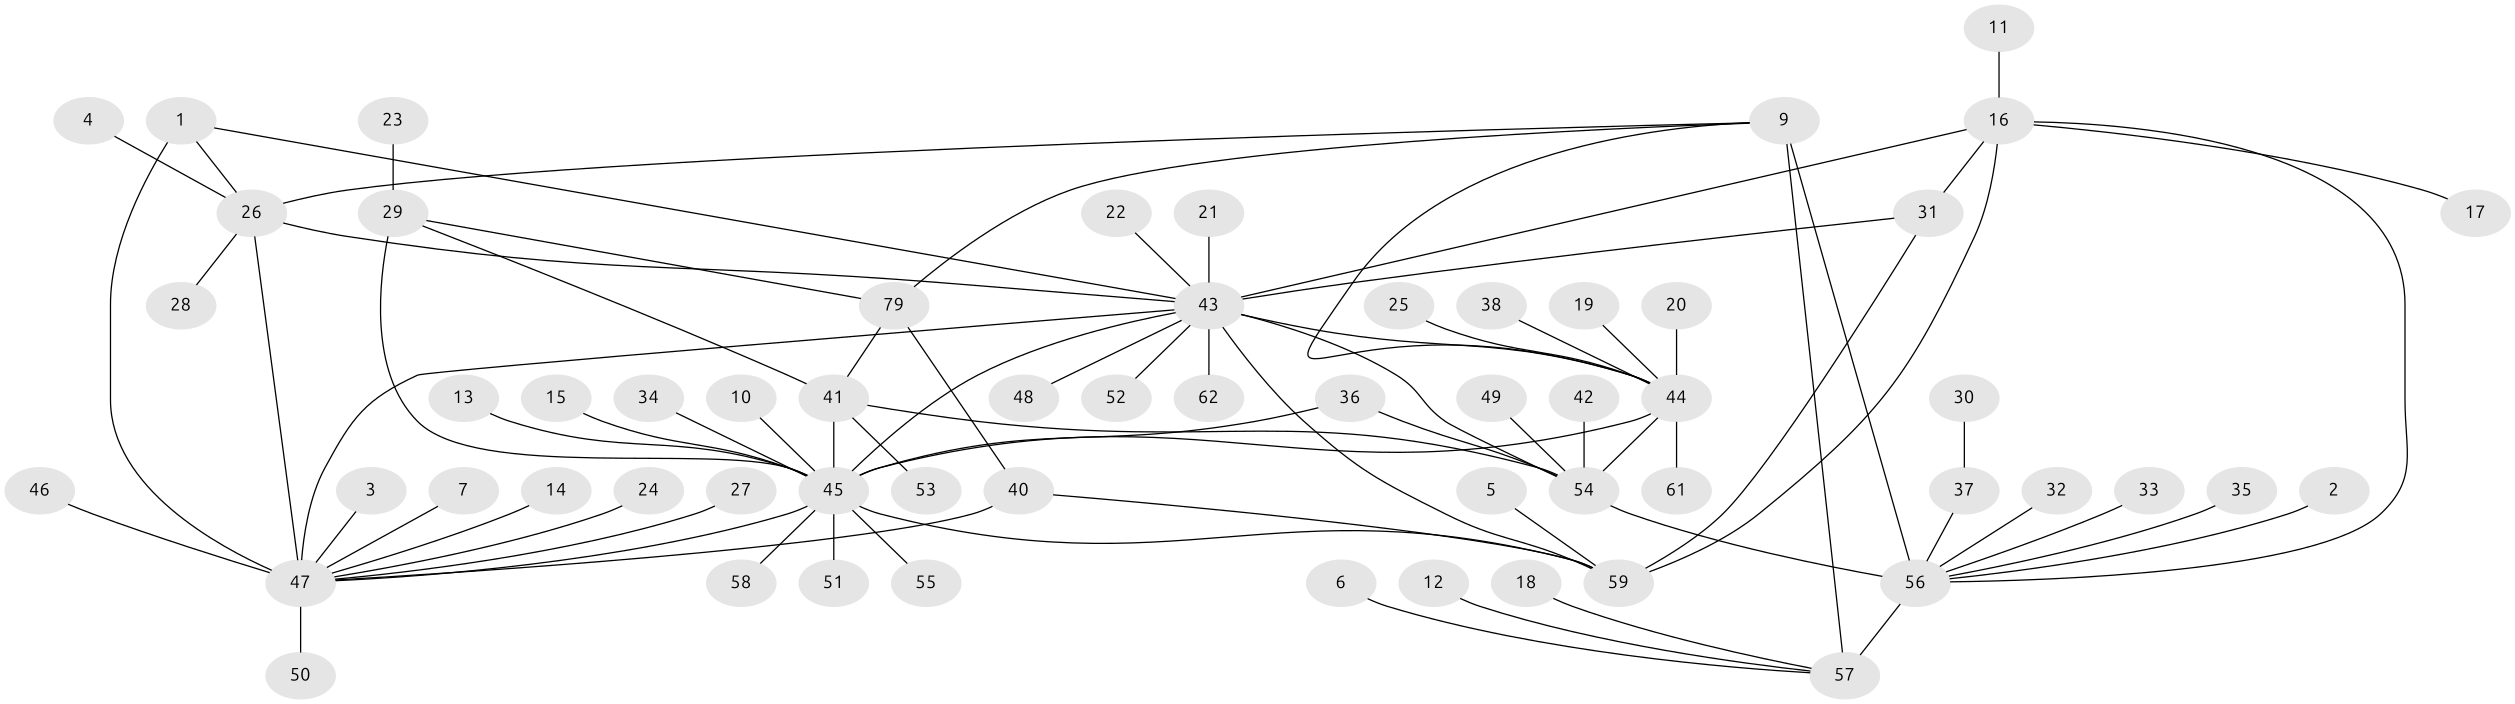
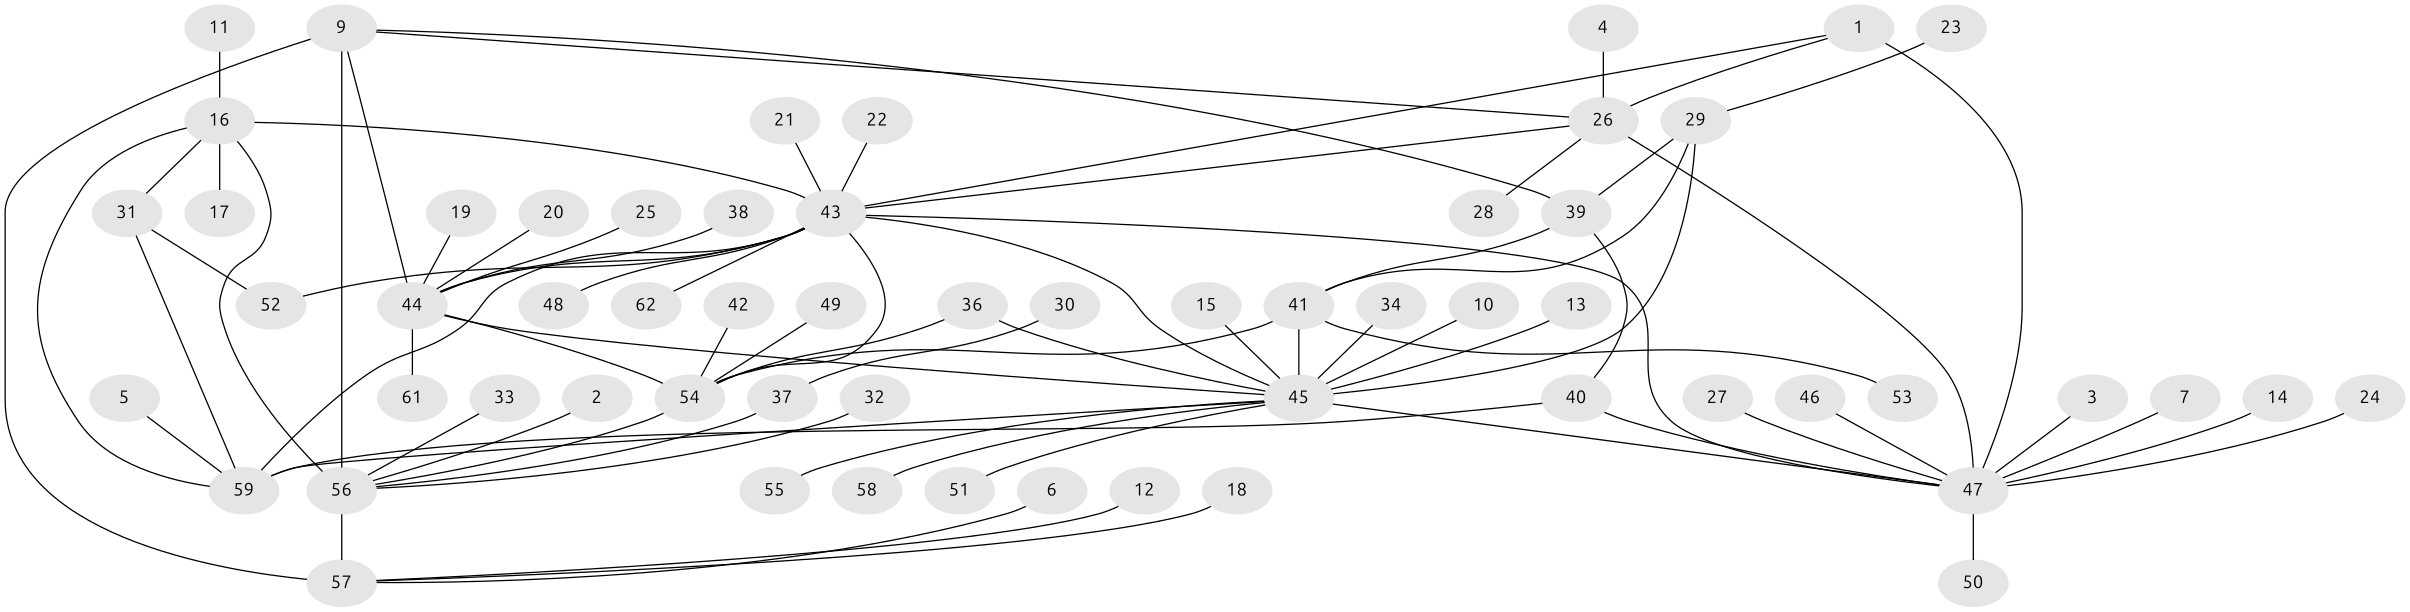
(1568, 255) -> (199, 259)
(894, 306) -> (1576, 213)
(2242, 491) -> none
